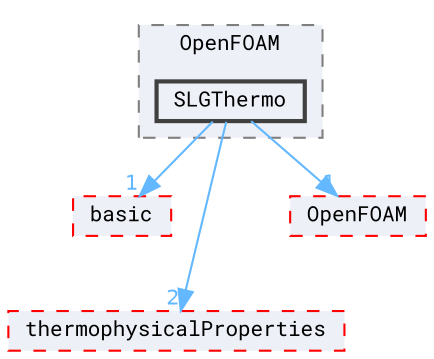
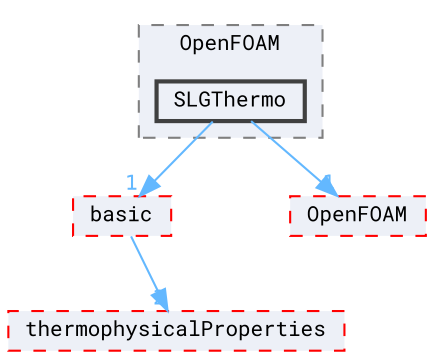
(206, 206) -> (145, 264)
